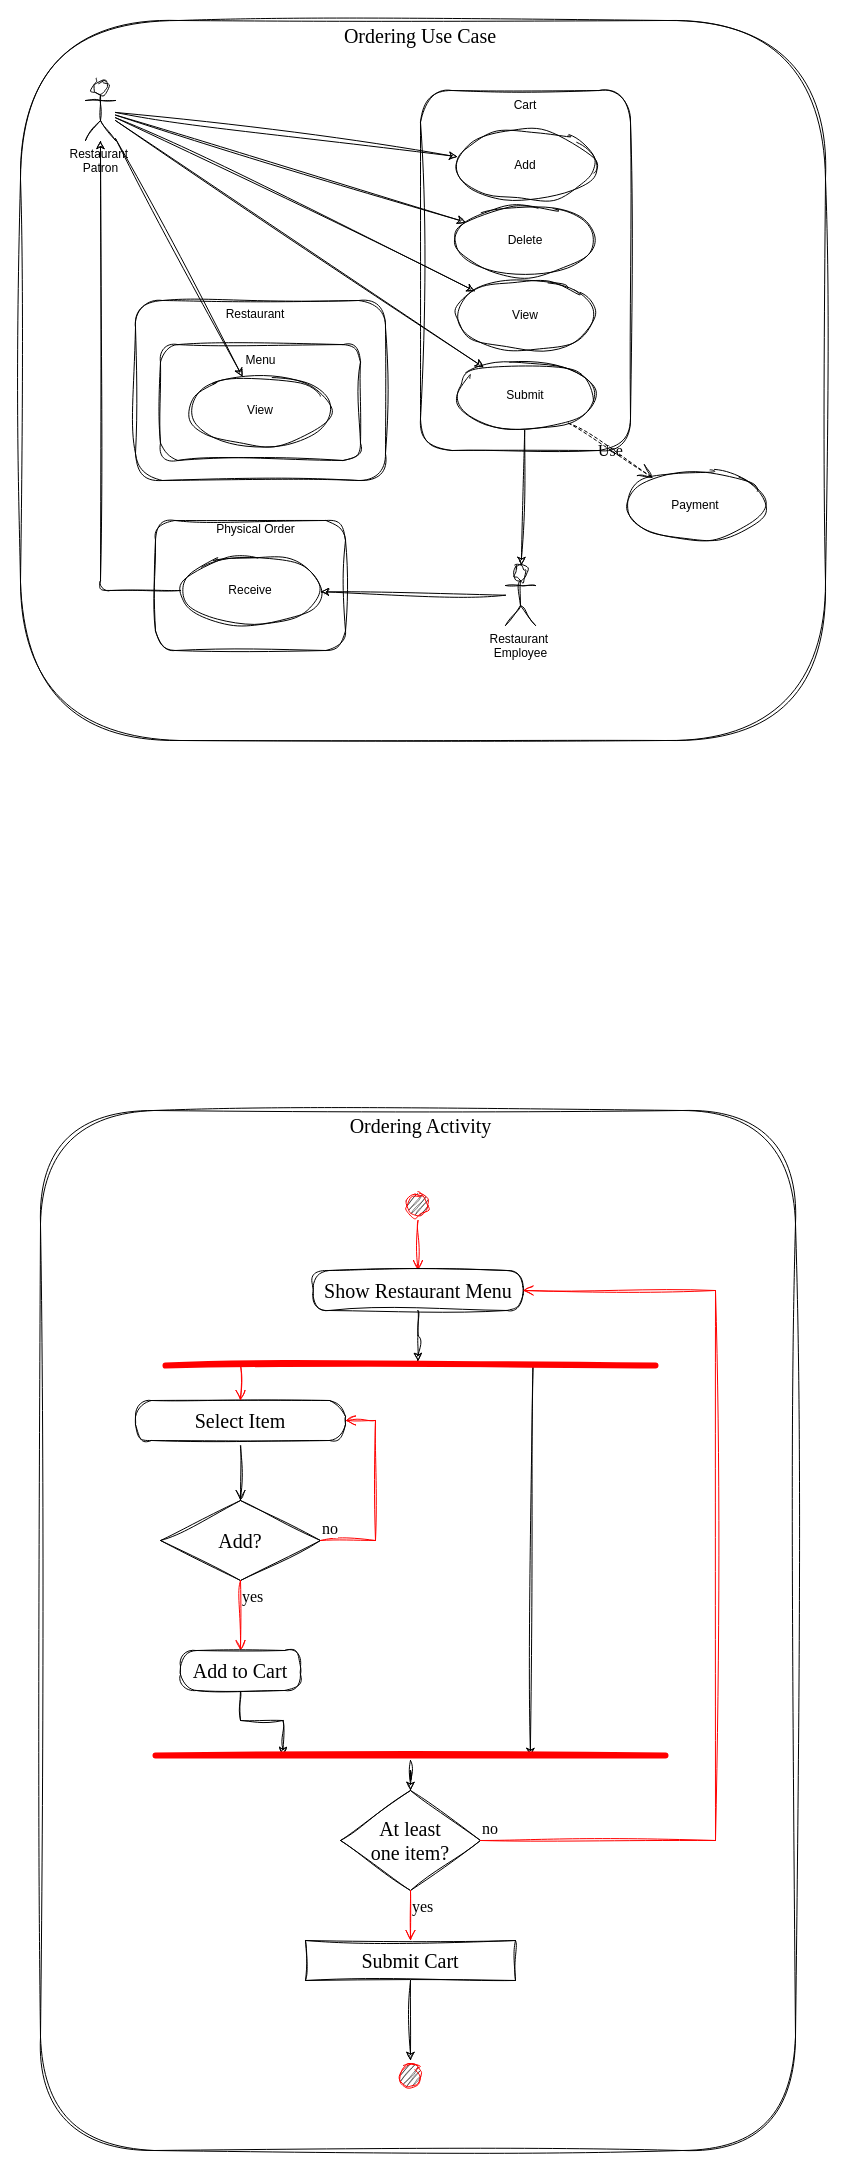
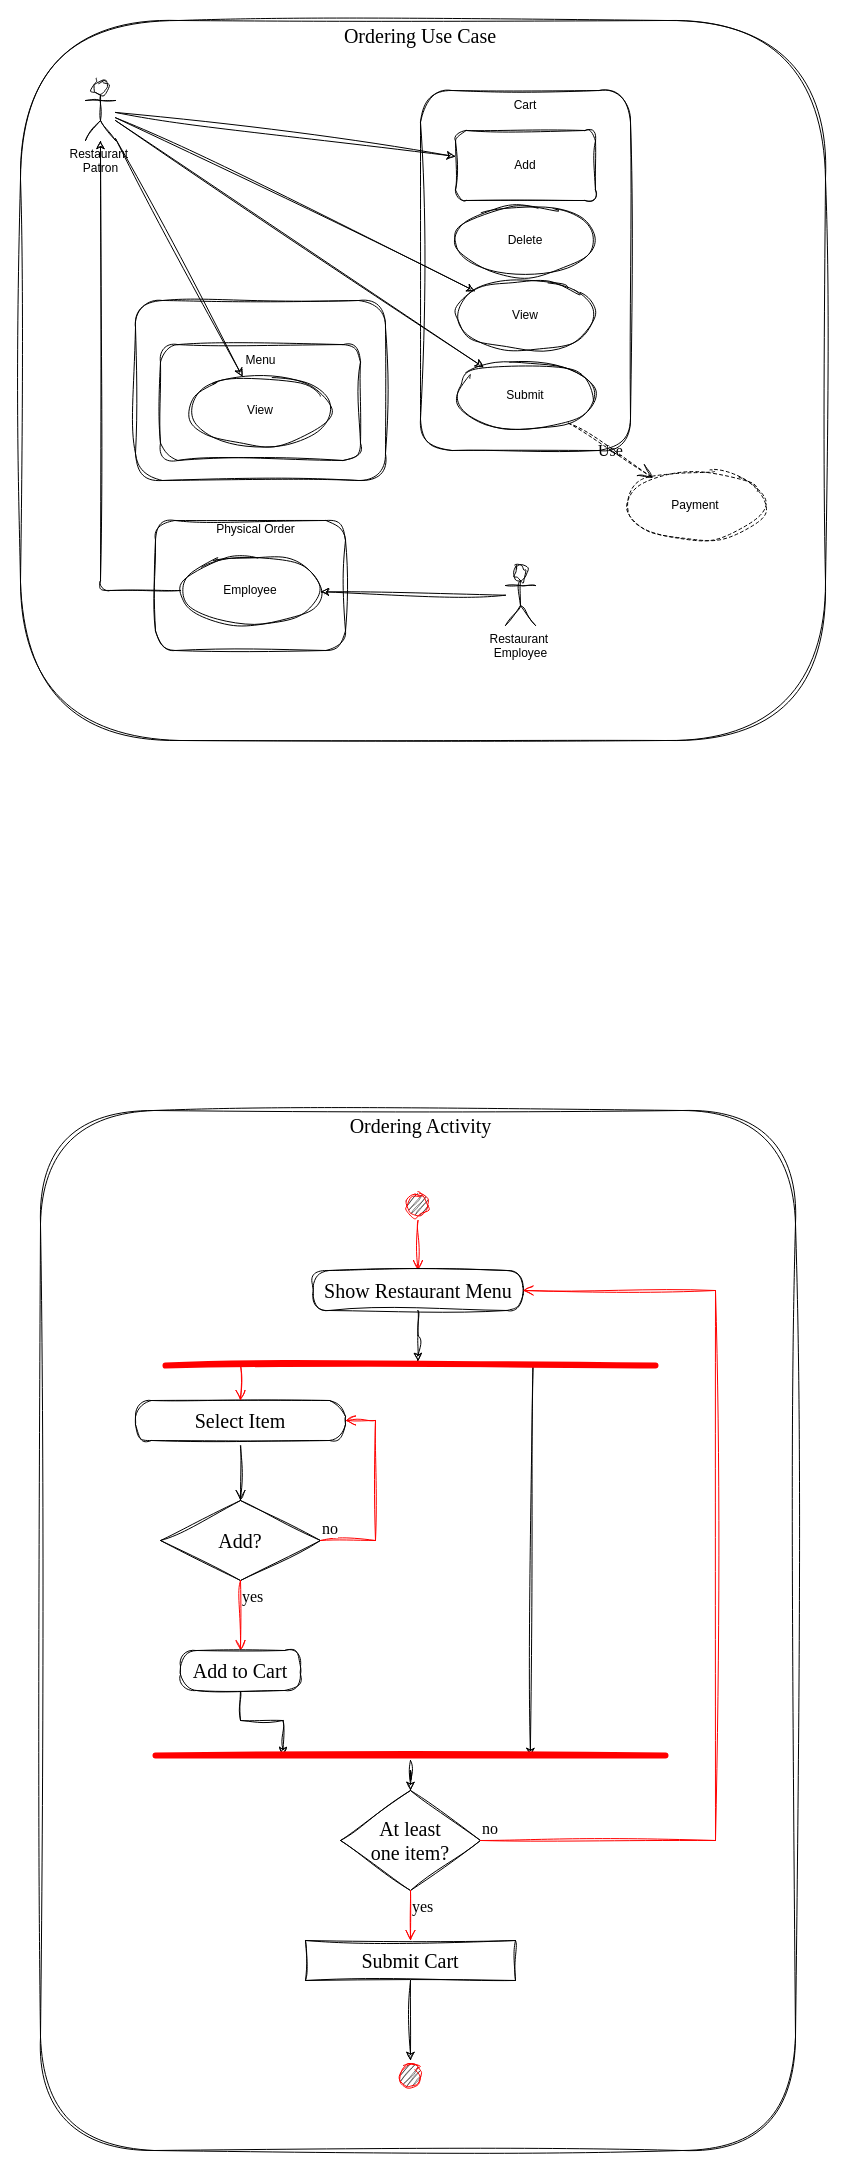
(526, 166) -> (526, 166)
(287, 168) -> none
(256, 315) -> none
(523, 495) -> none
(696, 506) -> (696, 506)
(251, 591) -> (251, 591)
